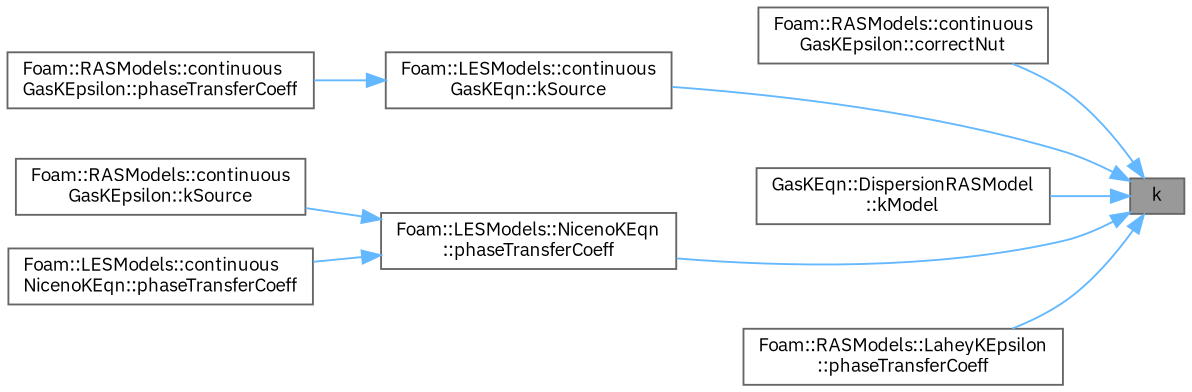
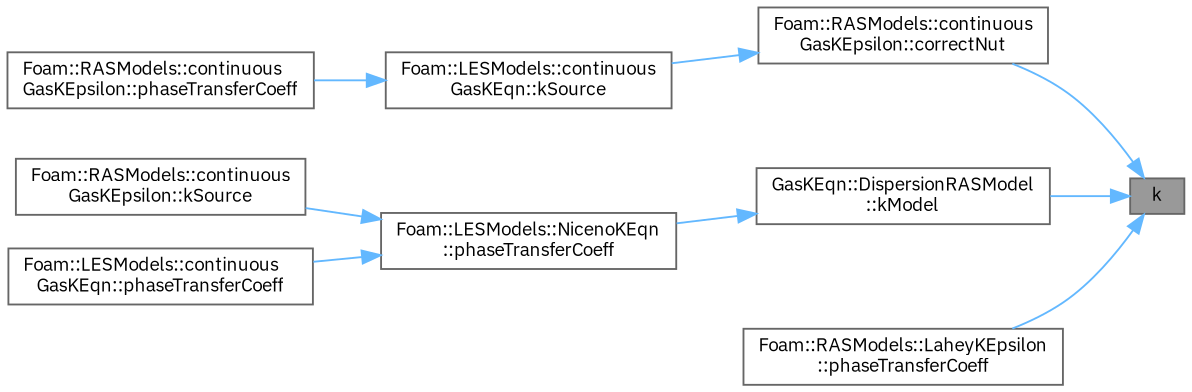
(896, 113) -> (705, 59)
(897, 262) -> (707, 220)
(161, 276) -> (161, 276)
